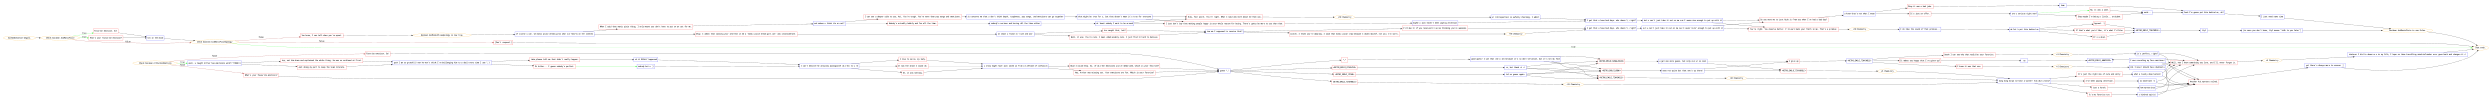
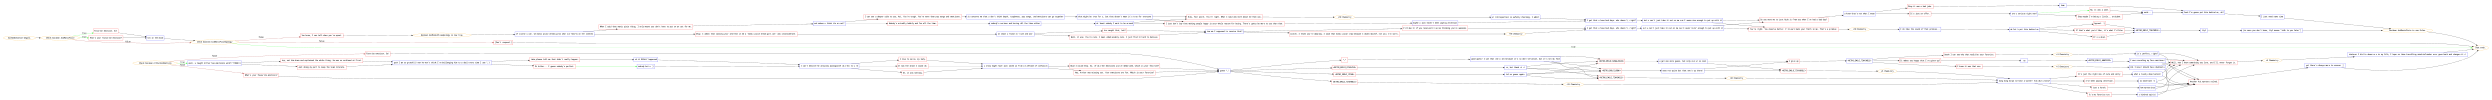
(2121, 60) -> (2120, 61)
